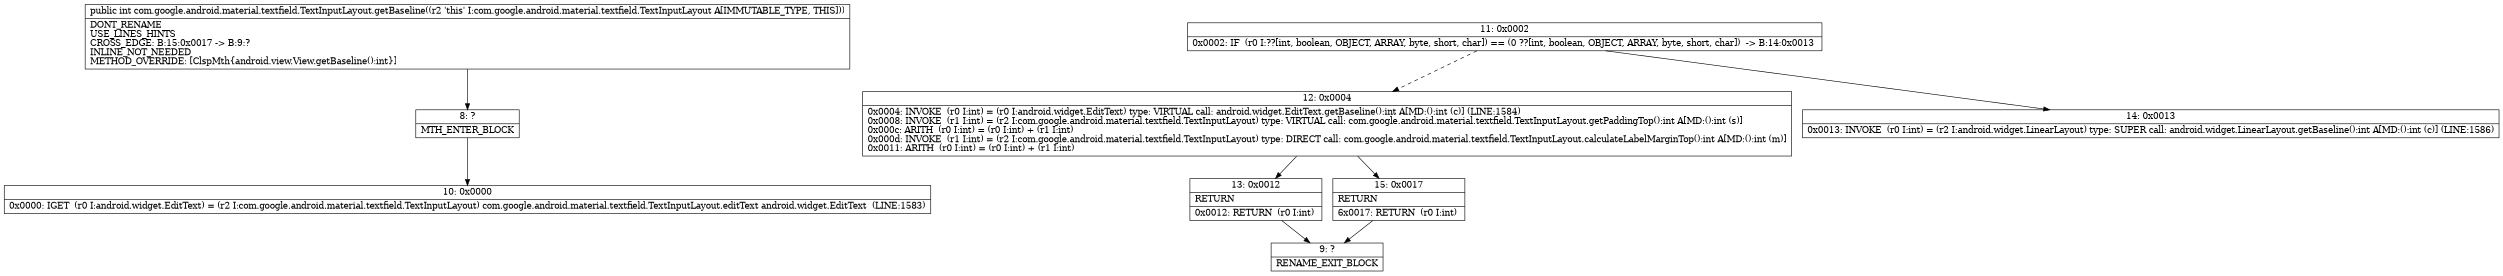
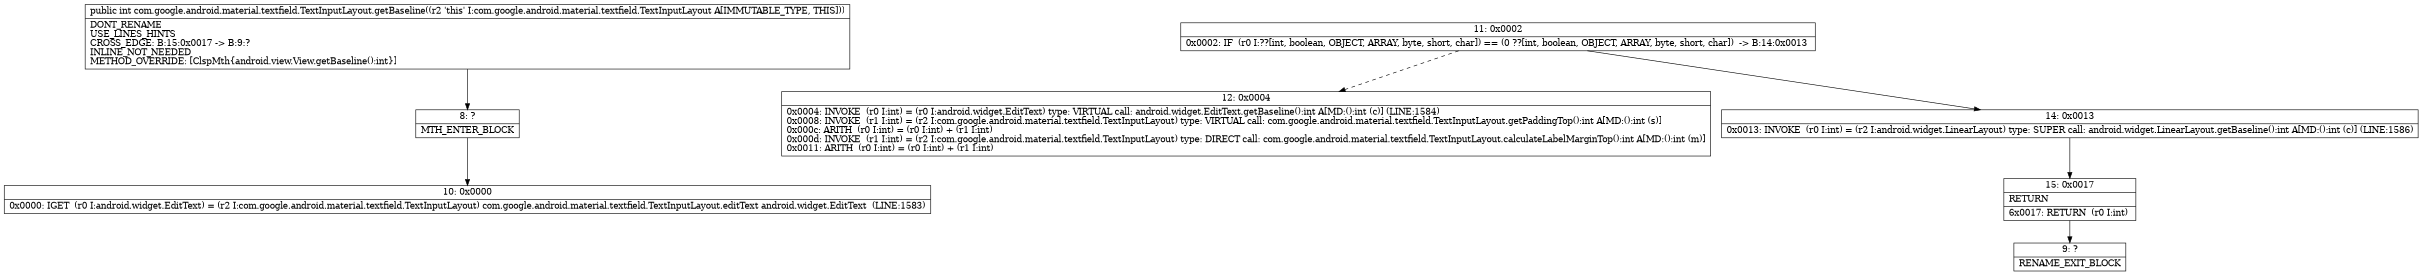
(1366, 165) -> (2070, 155)
(1256, 200) -> none
